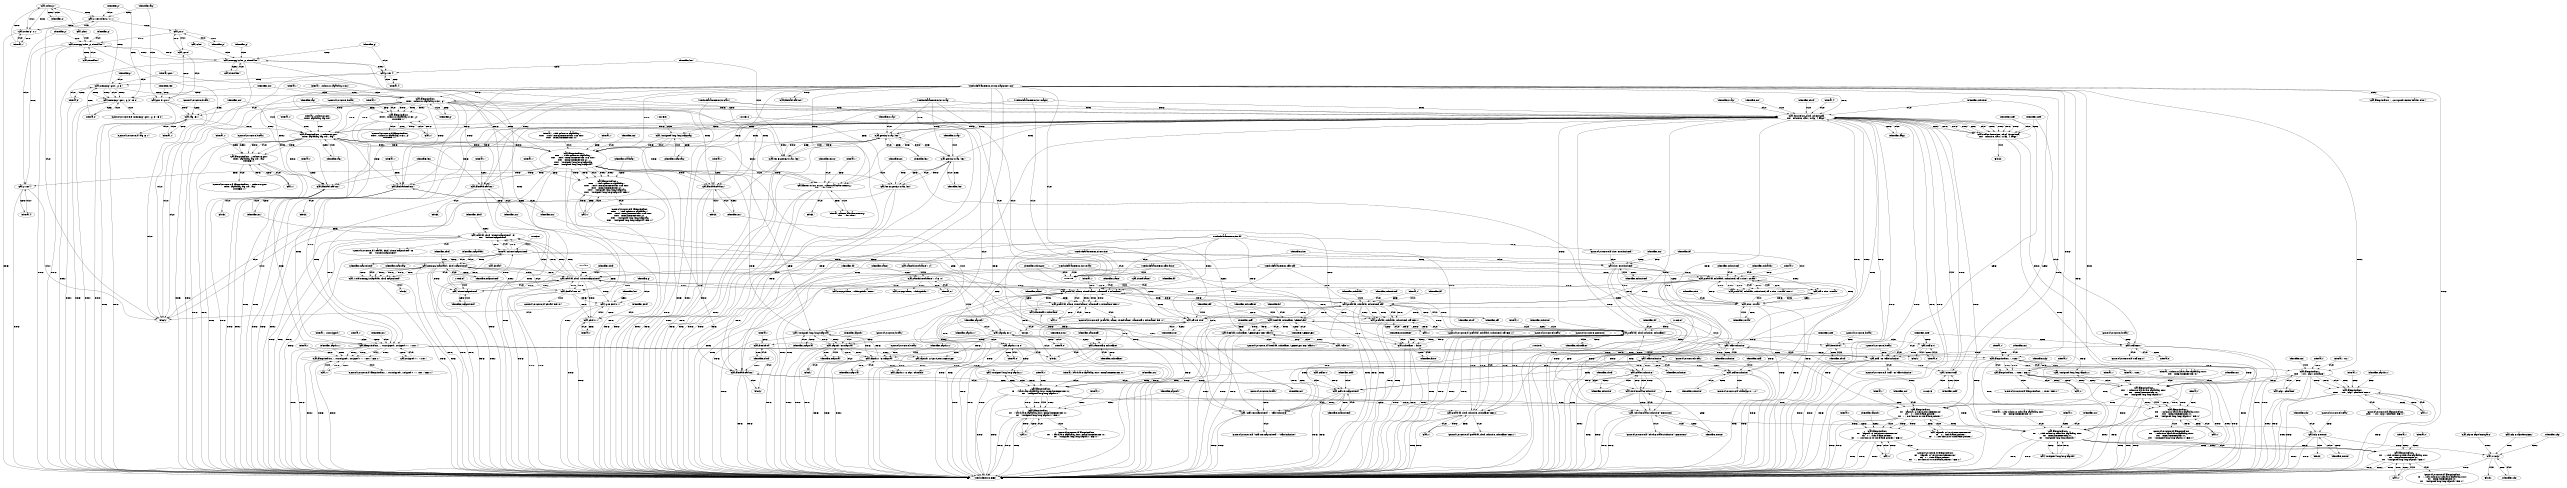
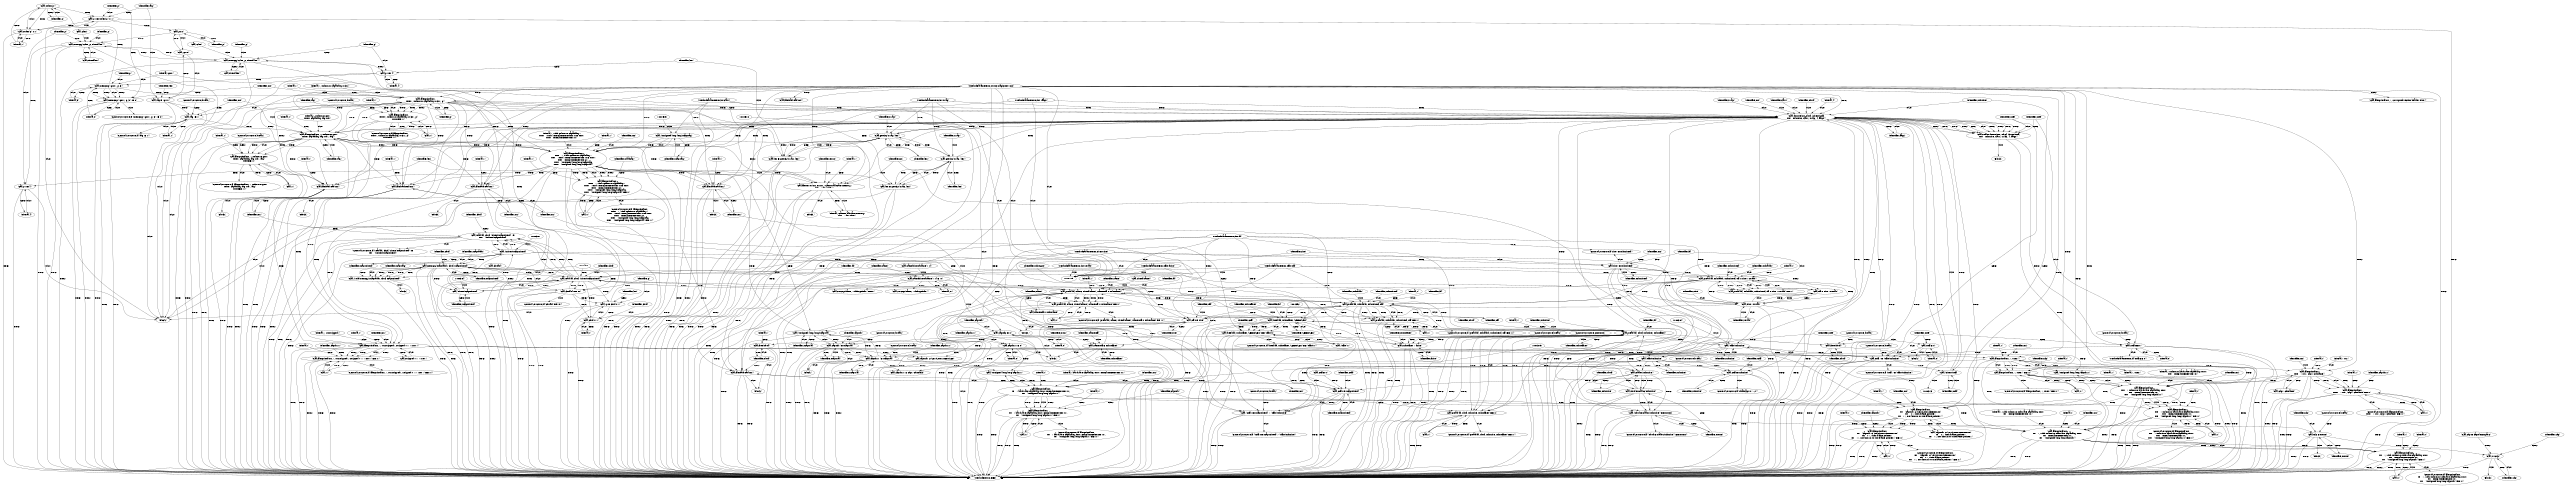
(160, 100) -> (160, 100)
(1031, 100) -> (1031, 100)
none -> (1779, 100)
(710, 126) -> (690, 115)
none -> (1490, 239)
(513, 252) -> (513, 252)
(1610, 259) -> (1618, 259)
(440, 271) -> (491, 276)
(1061, 272) -> (1169, 274)
(1674, 279) -> (1674, 279)
(1049, 298) -> (1049, 298)
none -> (1295, 304)
(1753, 312) -> (1753, 312)
(1662, 326) -> (1545, 365)
(1060, 327) -> (1116, 327)
(825, 339) -> (825, 339)
none -> (1353, 339)
(2128, 359) -> (2128, 359)
(1627, 365) -> (1015, 274)
(1937, 383) -> (1932, 379)
(963, 391) -> (963, 391)
(2519, 435) -> none
(66, 449) -> (2225, 27)
(2058, 456) -> none
